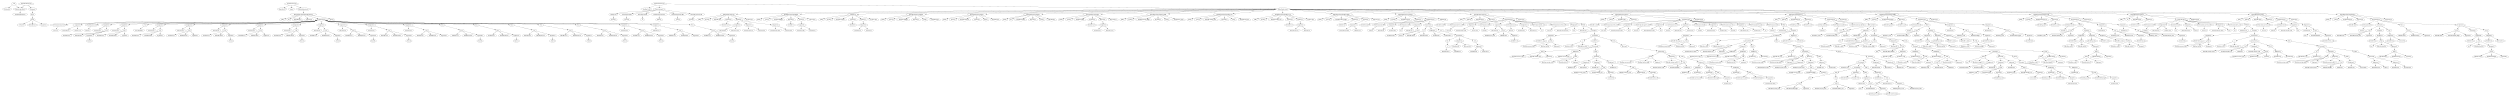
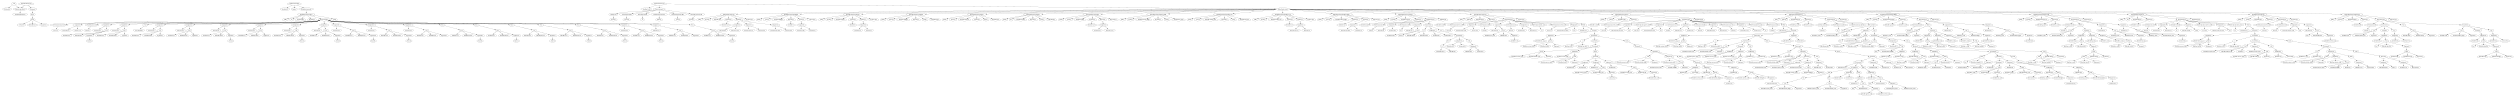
(303, 14) -> (306, 14)
(853, 14) -> (853, 14)
